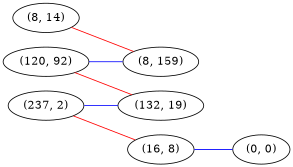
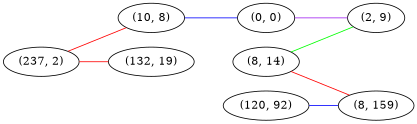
none -> (376, 18)
(103, 84) -> none
(101, 106) -> (94, 62)
(161, 150) -> (151, 18)
